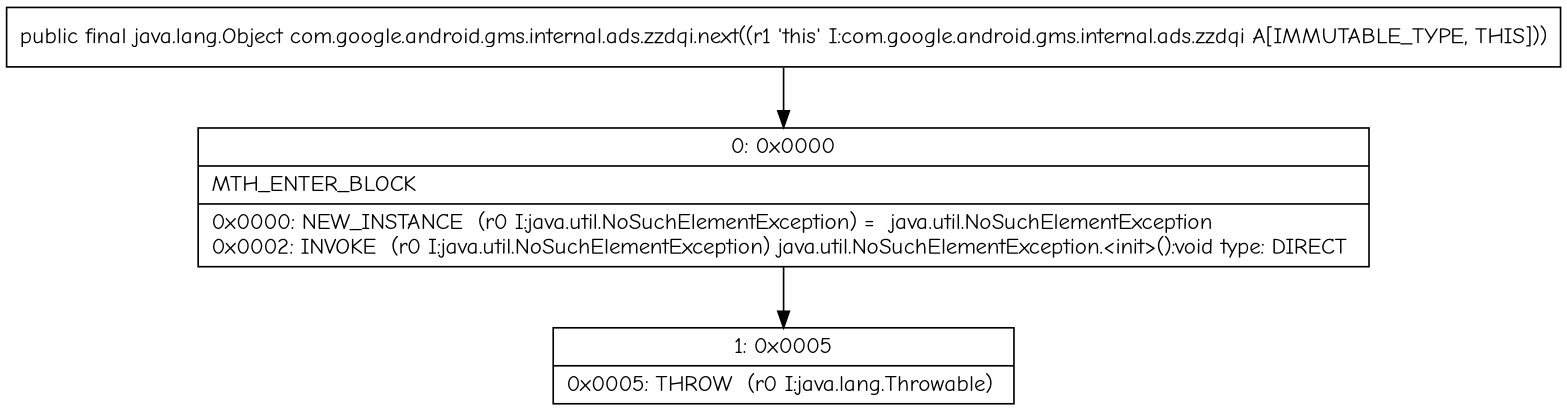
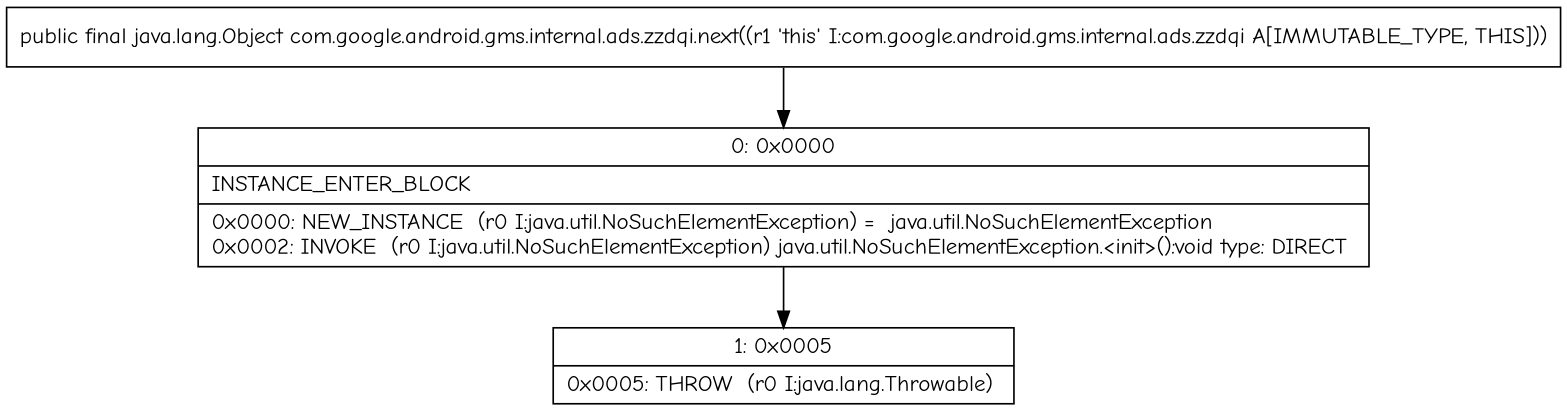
(314, 184) -> (341, 184)
